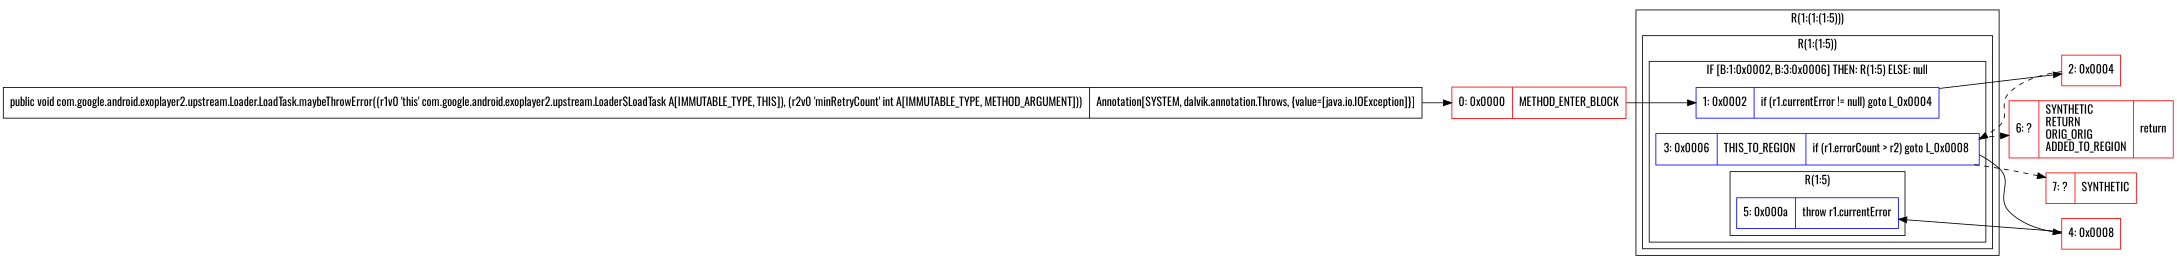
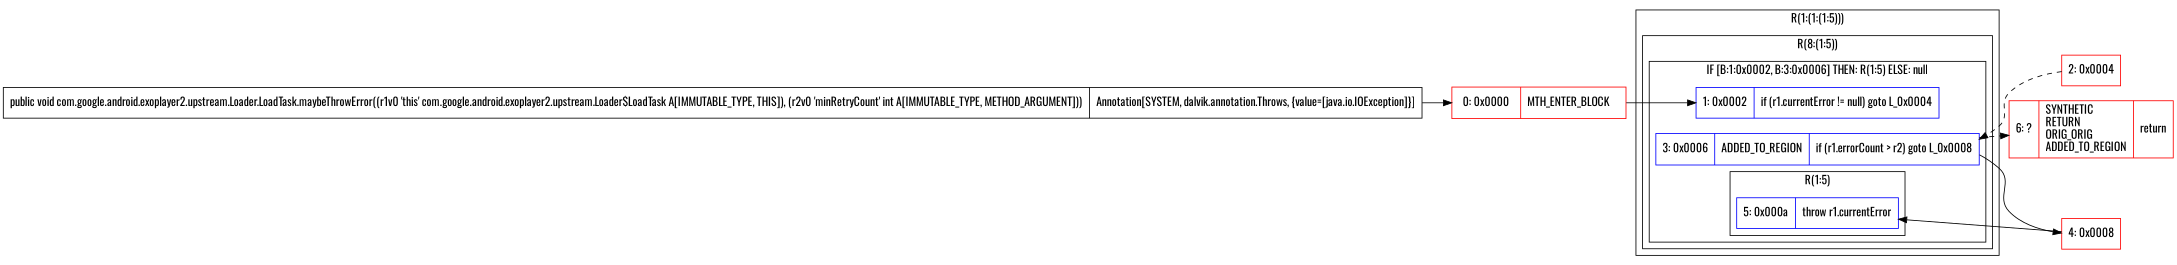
(1818, 45) -> (1818, 45)
(2005, 81) -> none
(1569, 102) -> (1569, 102)
(1760, 149) -> (1762, 149)
(2091, 188) -> none
